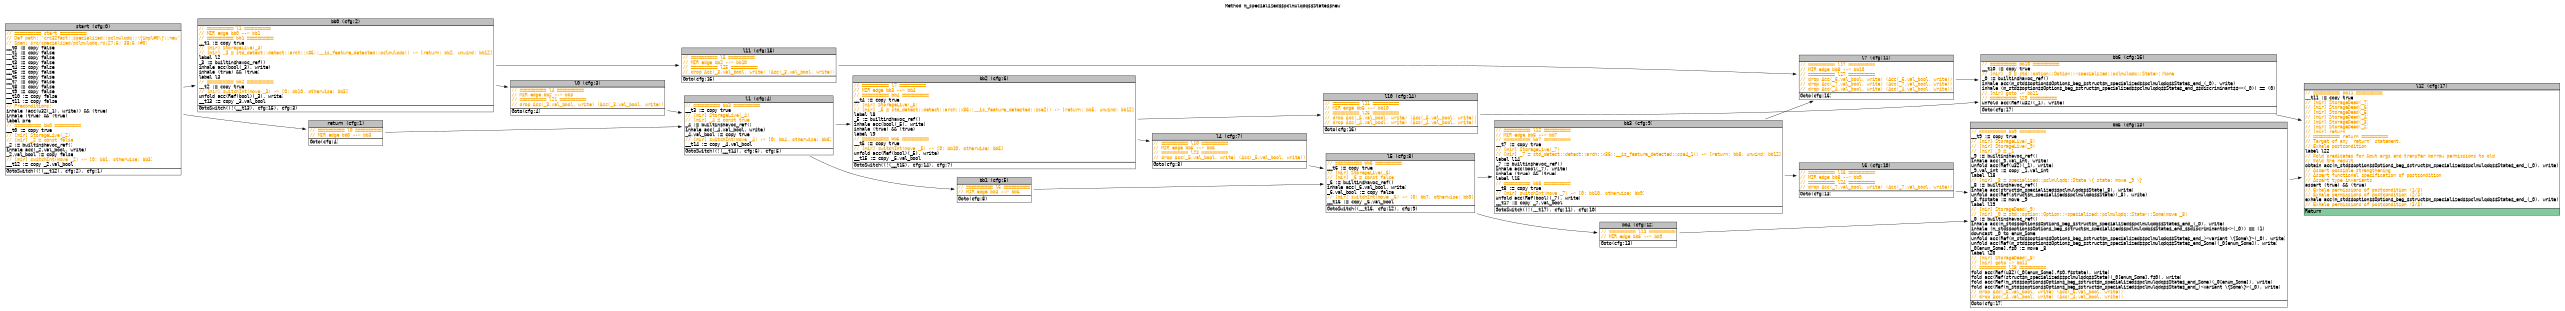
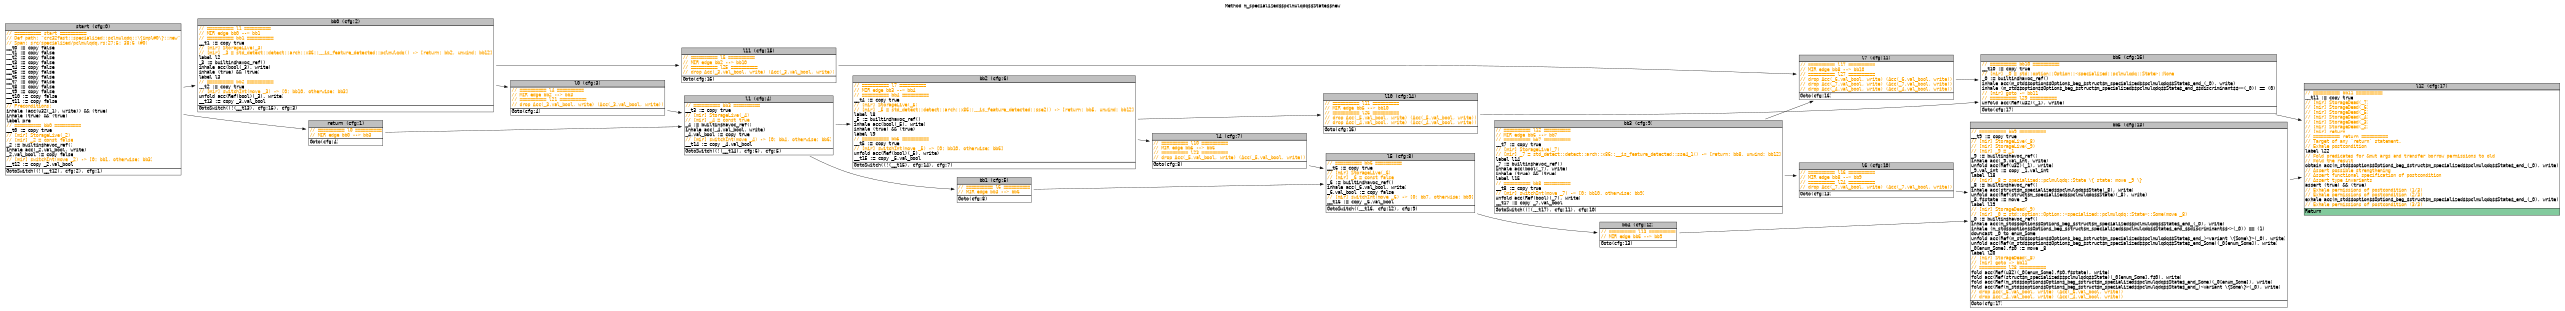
(1483, 177) -> none
